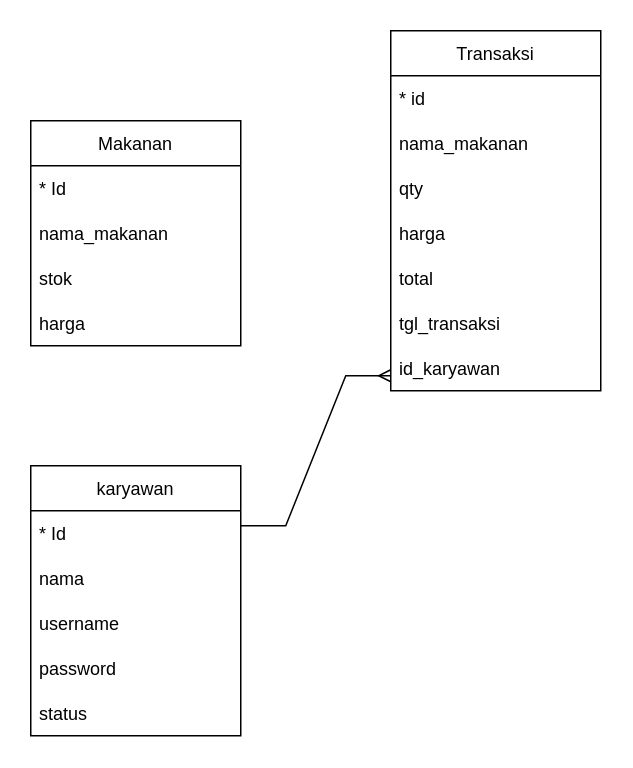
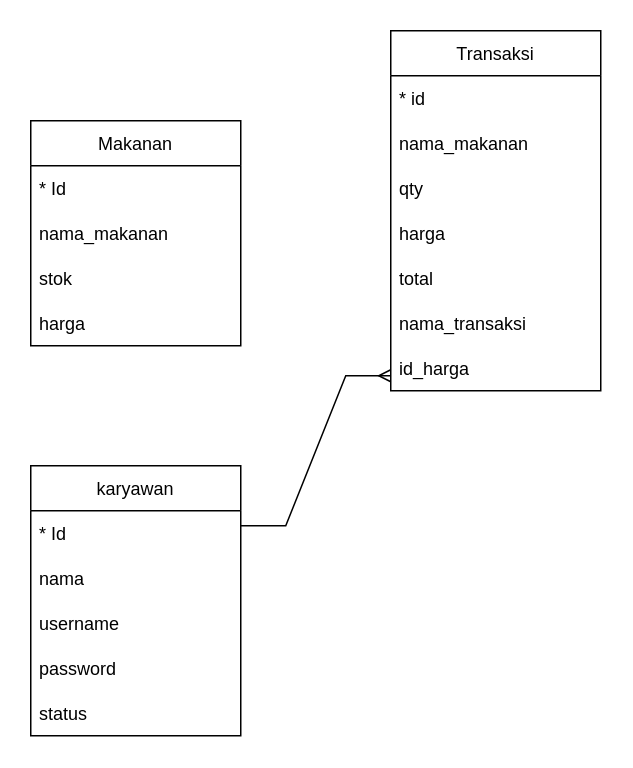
(460, 324) -> (467, 324)
(452, 369) -> (437, 369)
